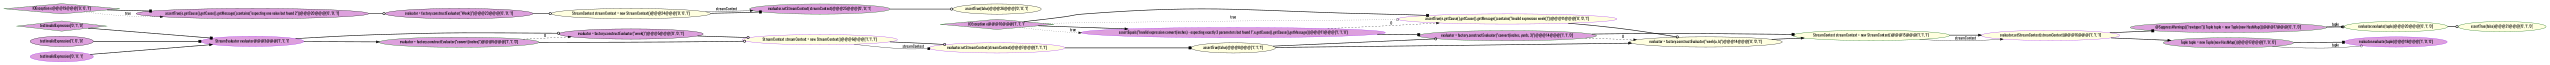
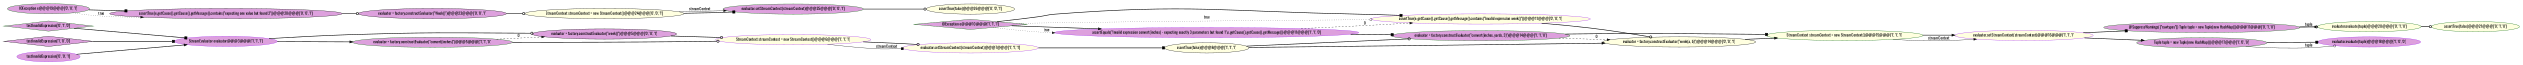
(62, 9) -> (48, 9)
(62, 41) -> (48, 41)
